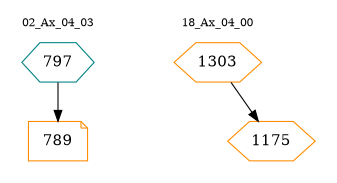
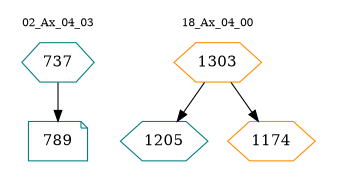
(58, 62) -> (58, 62)
(58, 141) -> (58, 141)
none -> (164, 141)
(271, 141) -> (271, 141)
